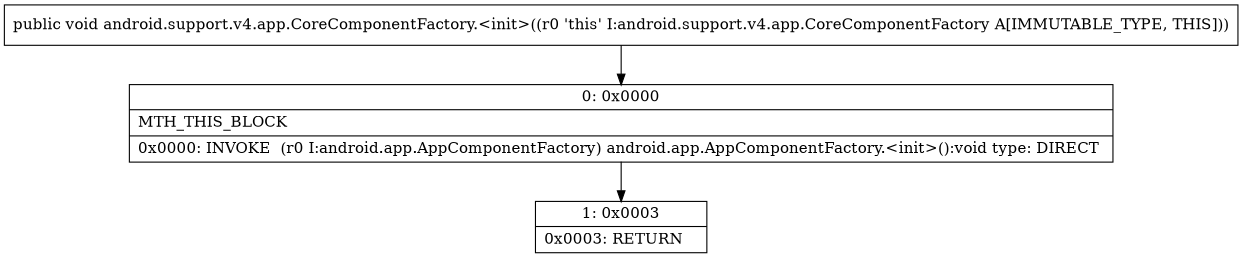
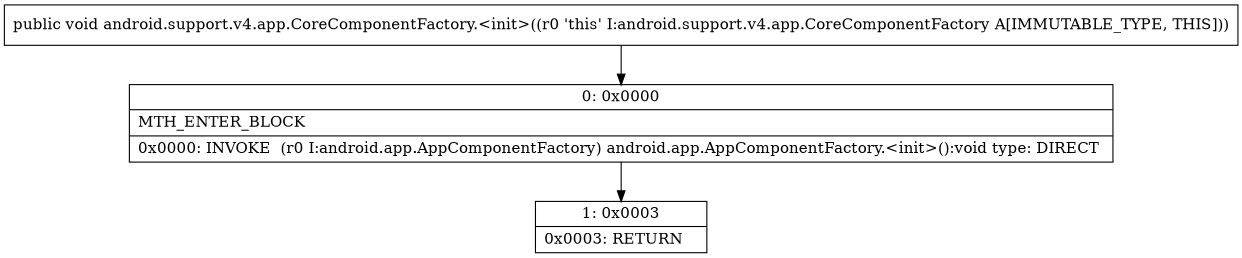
(213, 122) -> (222, 122)
